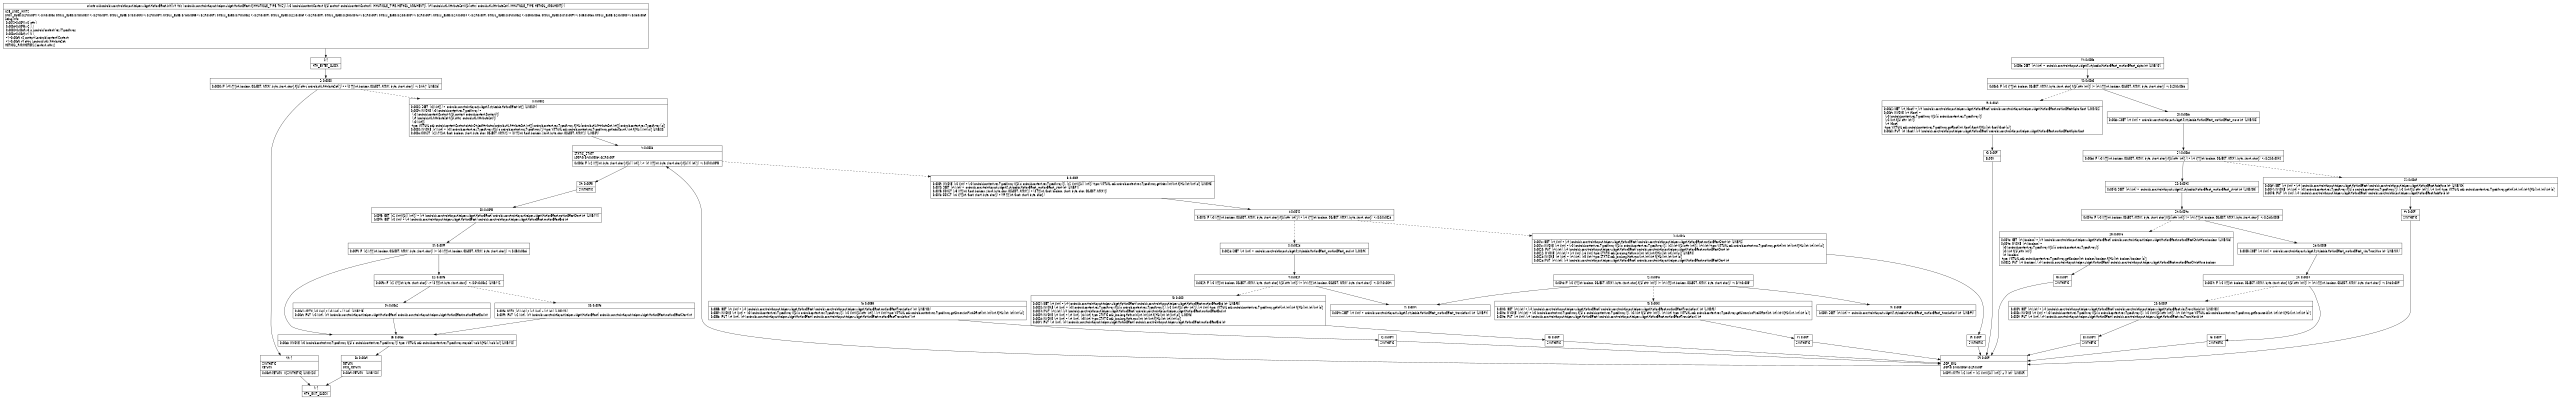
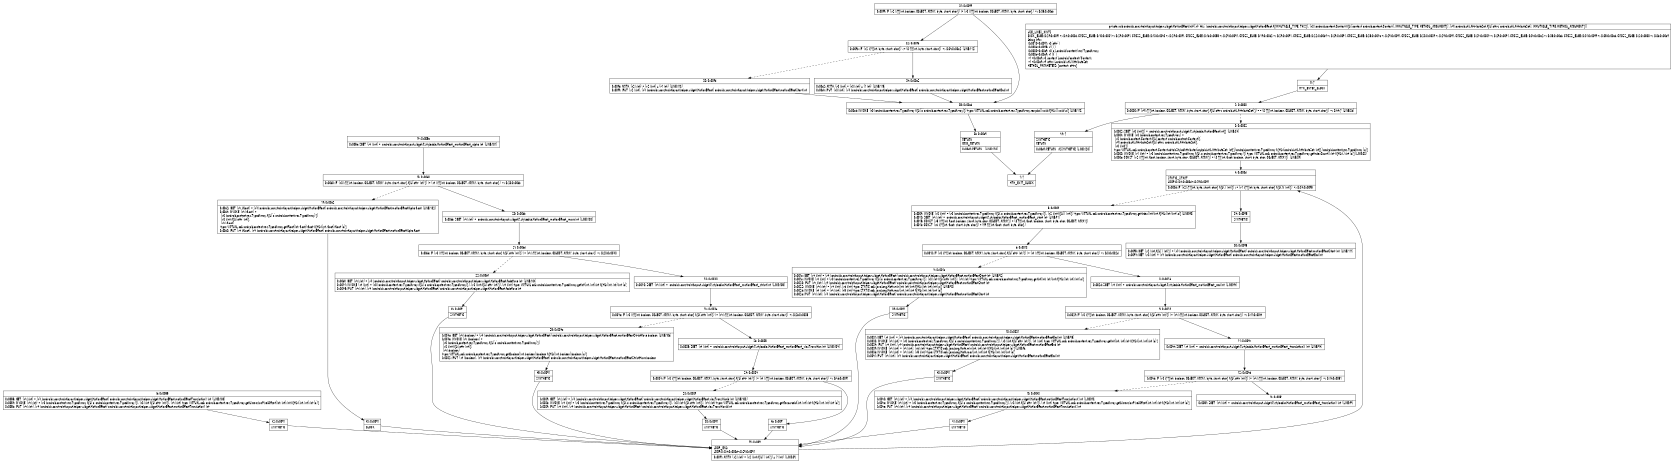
(1294, 231) -> (1092, 266)
(462, 232) -> none
(1508, 293) -> (1245, 359)
(361, 373) -> (980, 149)
